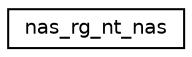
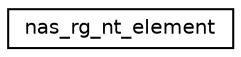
(96, 29) -> (121, 29)
